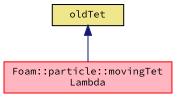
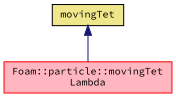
(88, 15) -> (88, 15)
